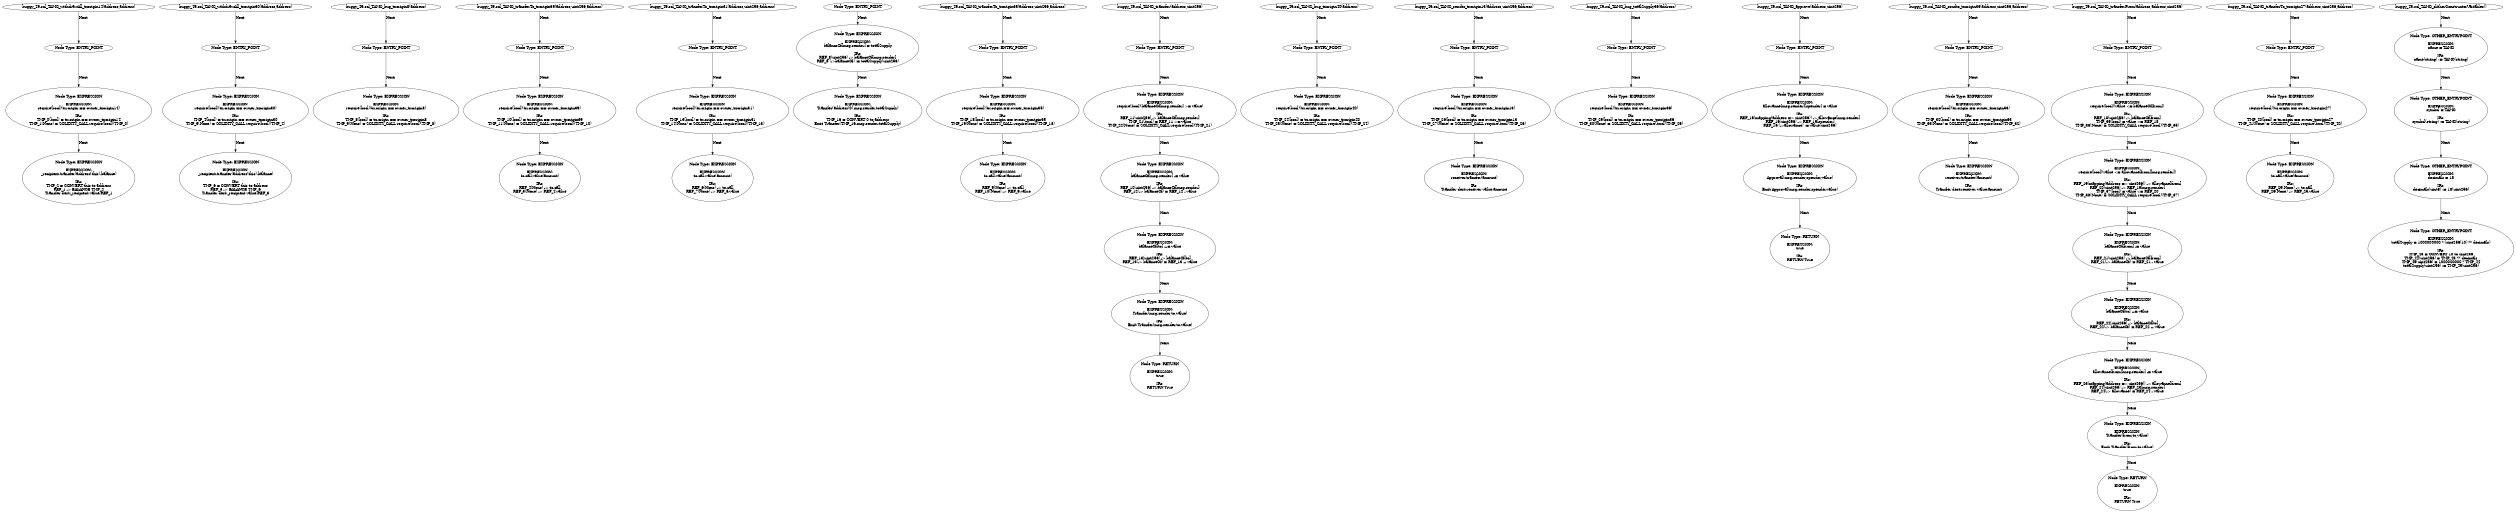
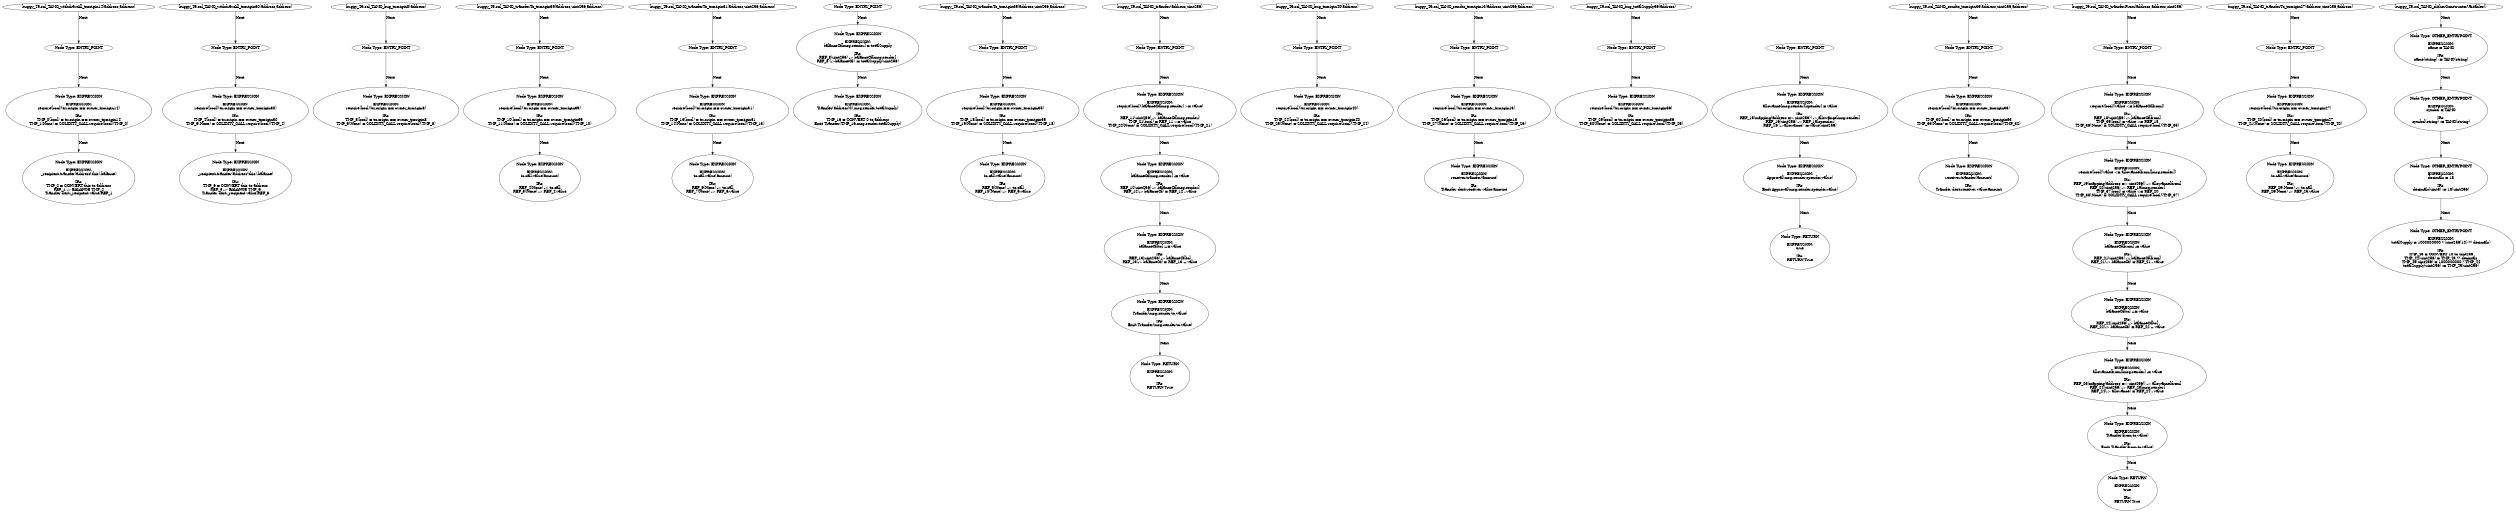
(1800, 7) -> none
